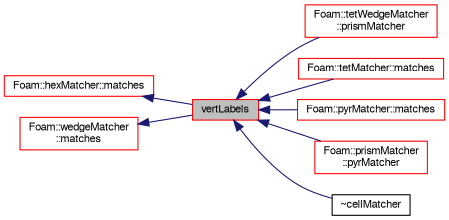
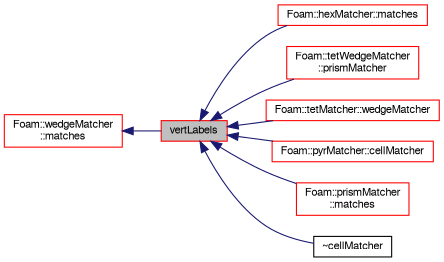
(371, 69) -> (353, 110)
(173, 101) -> (239, 60)
(371, 110) -> (353, 151)
(371, 157) -> (353, 199)
